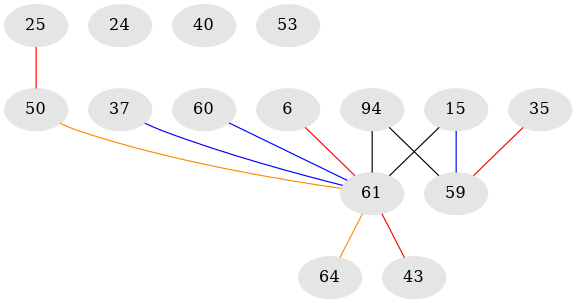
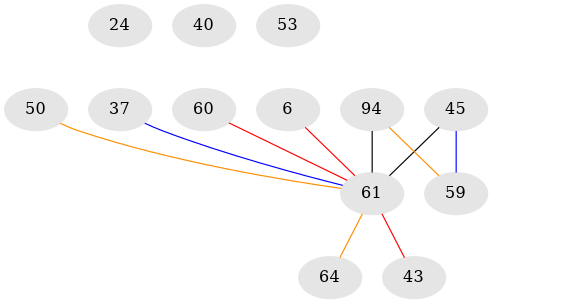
(36, 26) -> none
(456, 110) -> (456, 110)
(540, 110) -> none
(409, 147) -> (409, 147)
(288, 152) -> (288, 152)
